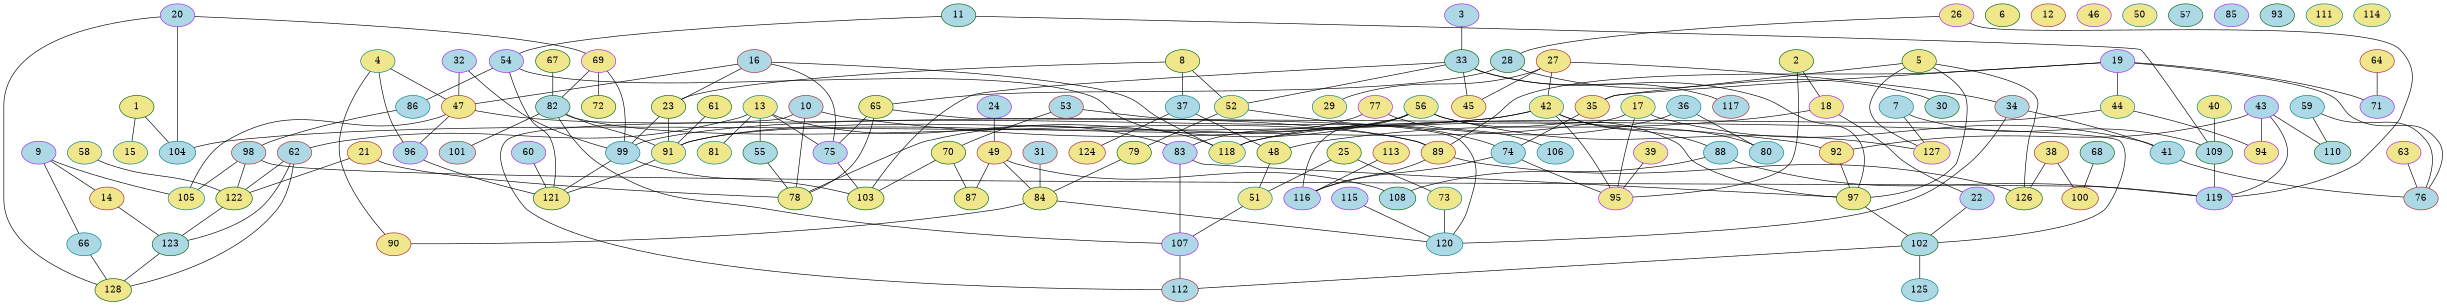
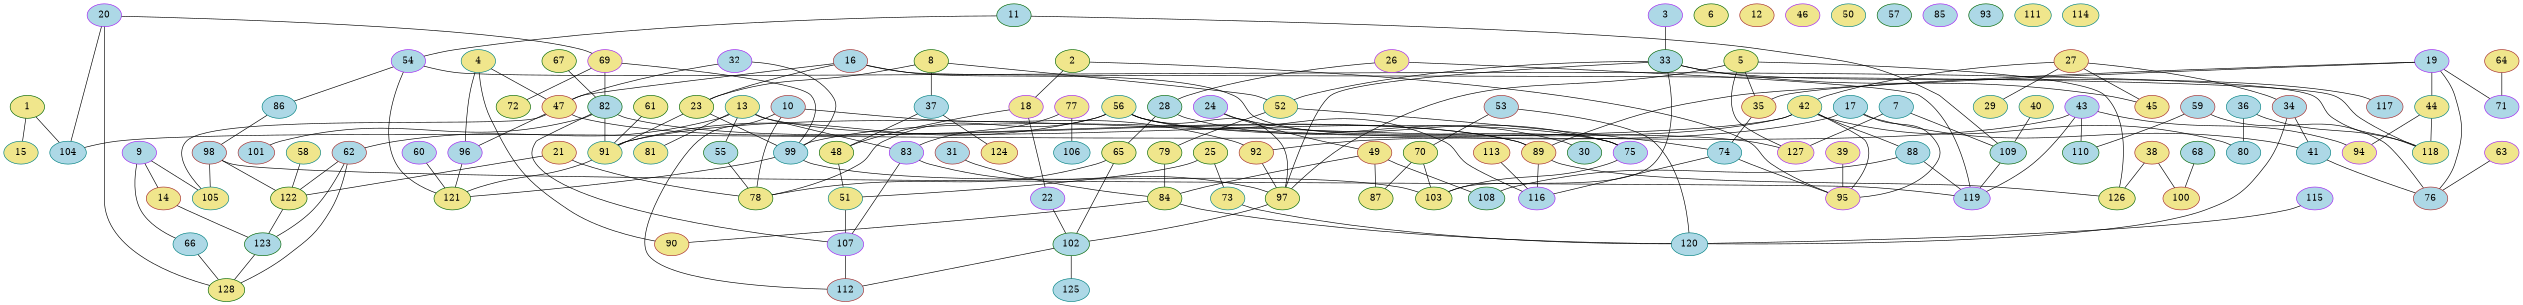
(1638, 107) -> (1850, 107)
(2307, 107) -> (2198, 107)
(853, 130) -> (1421, 128)
